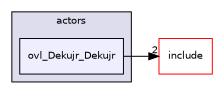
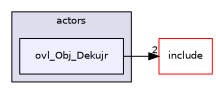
(72, 56) -> (72, 56)
